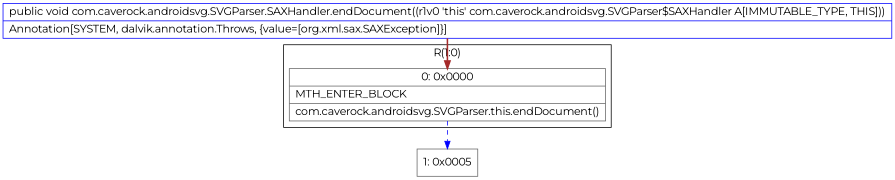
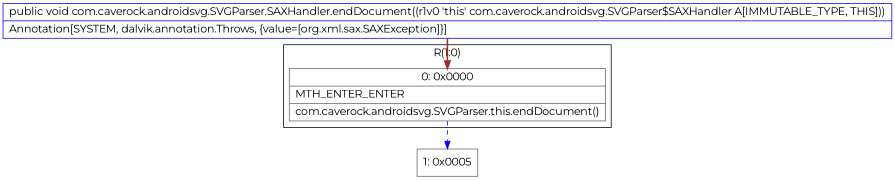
(351, 94) -> (350, 94)
